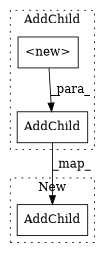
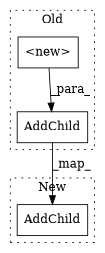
(52, 20) -> (52, 20)
